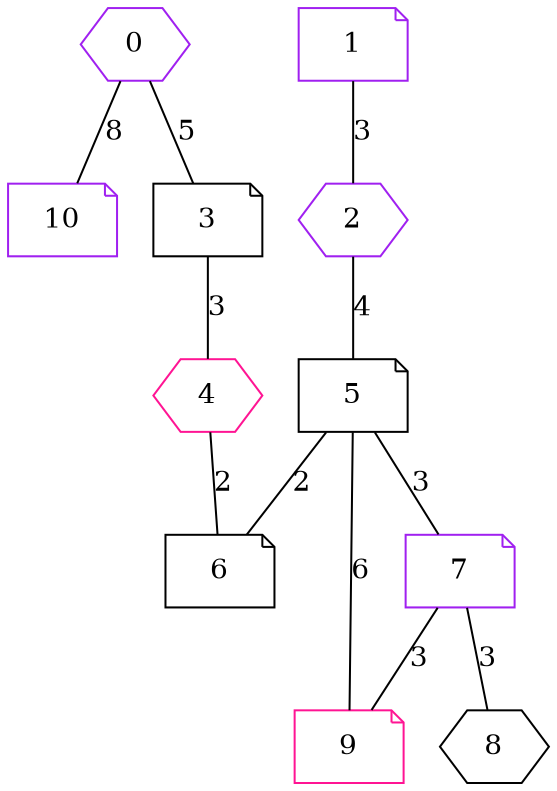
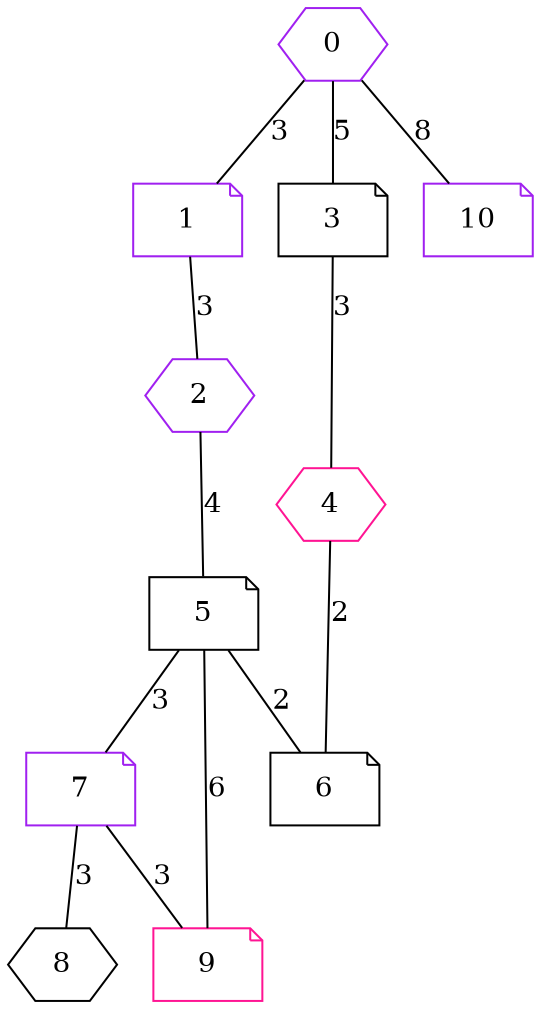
none -> (261, 132)
